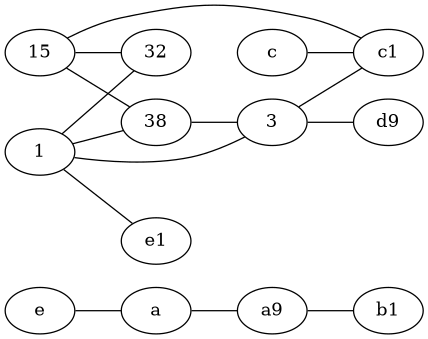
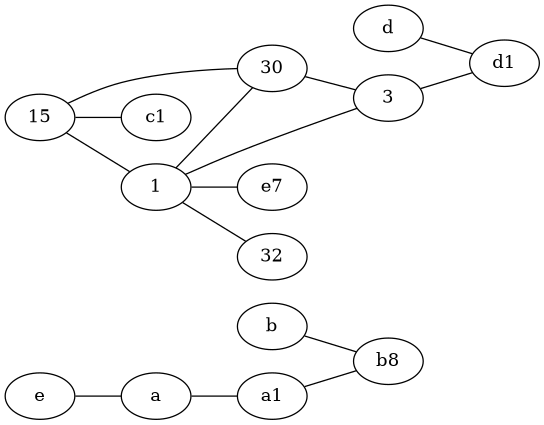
none -> (388, 28)
(98, 53) -> (98, 152)
(272, 53) -> none
(330, 87) -> none
(156, 122) -> (272, 68)
(388, 122) -> (504, 63)
(156, 241) -> (272, 187)
(272, 311) -> (272, 396)
(388, 311) -> (388, 361)
none -> (272, 326)
